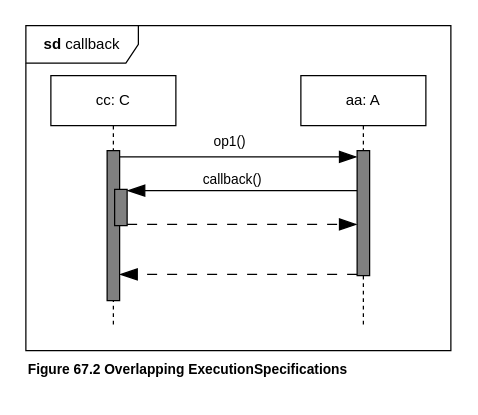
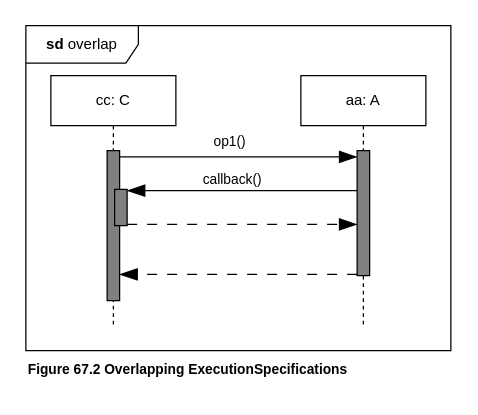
(82, 44) -> (82, 44)
